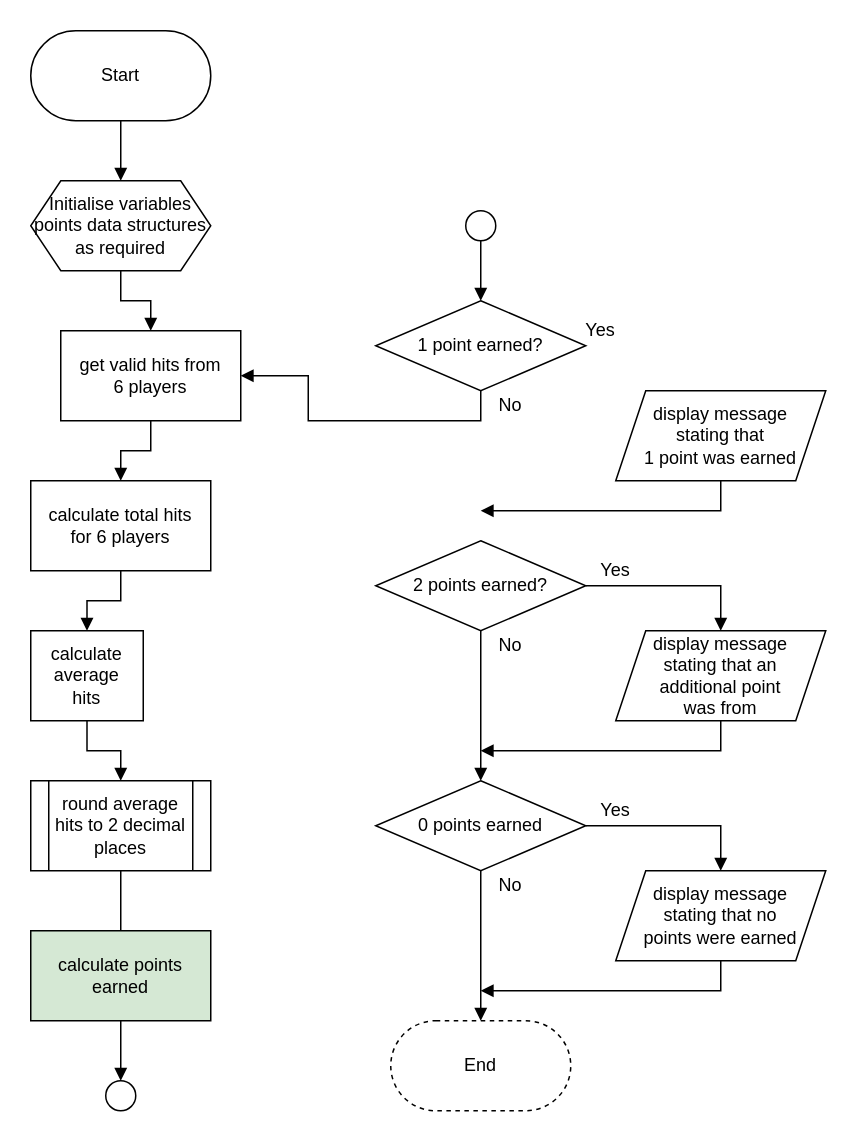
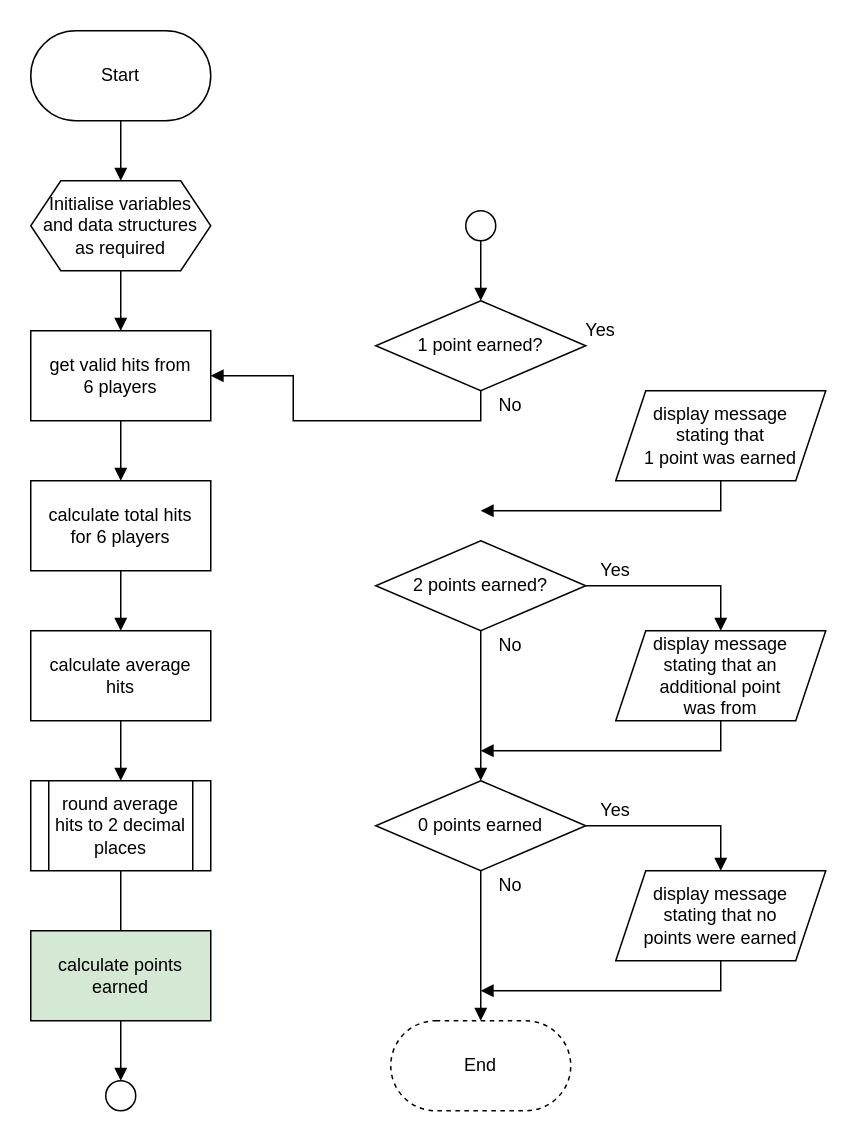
(121, 226) -> (121, 226)
(151, 376) -> (121, 376)
(87, 676) -> (121, 676)
